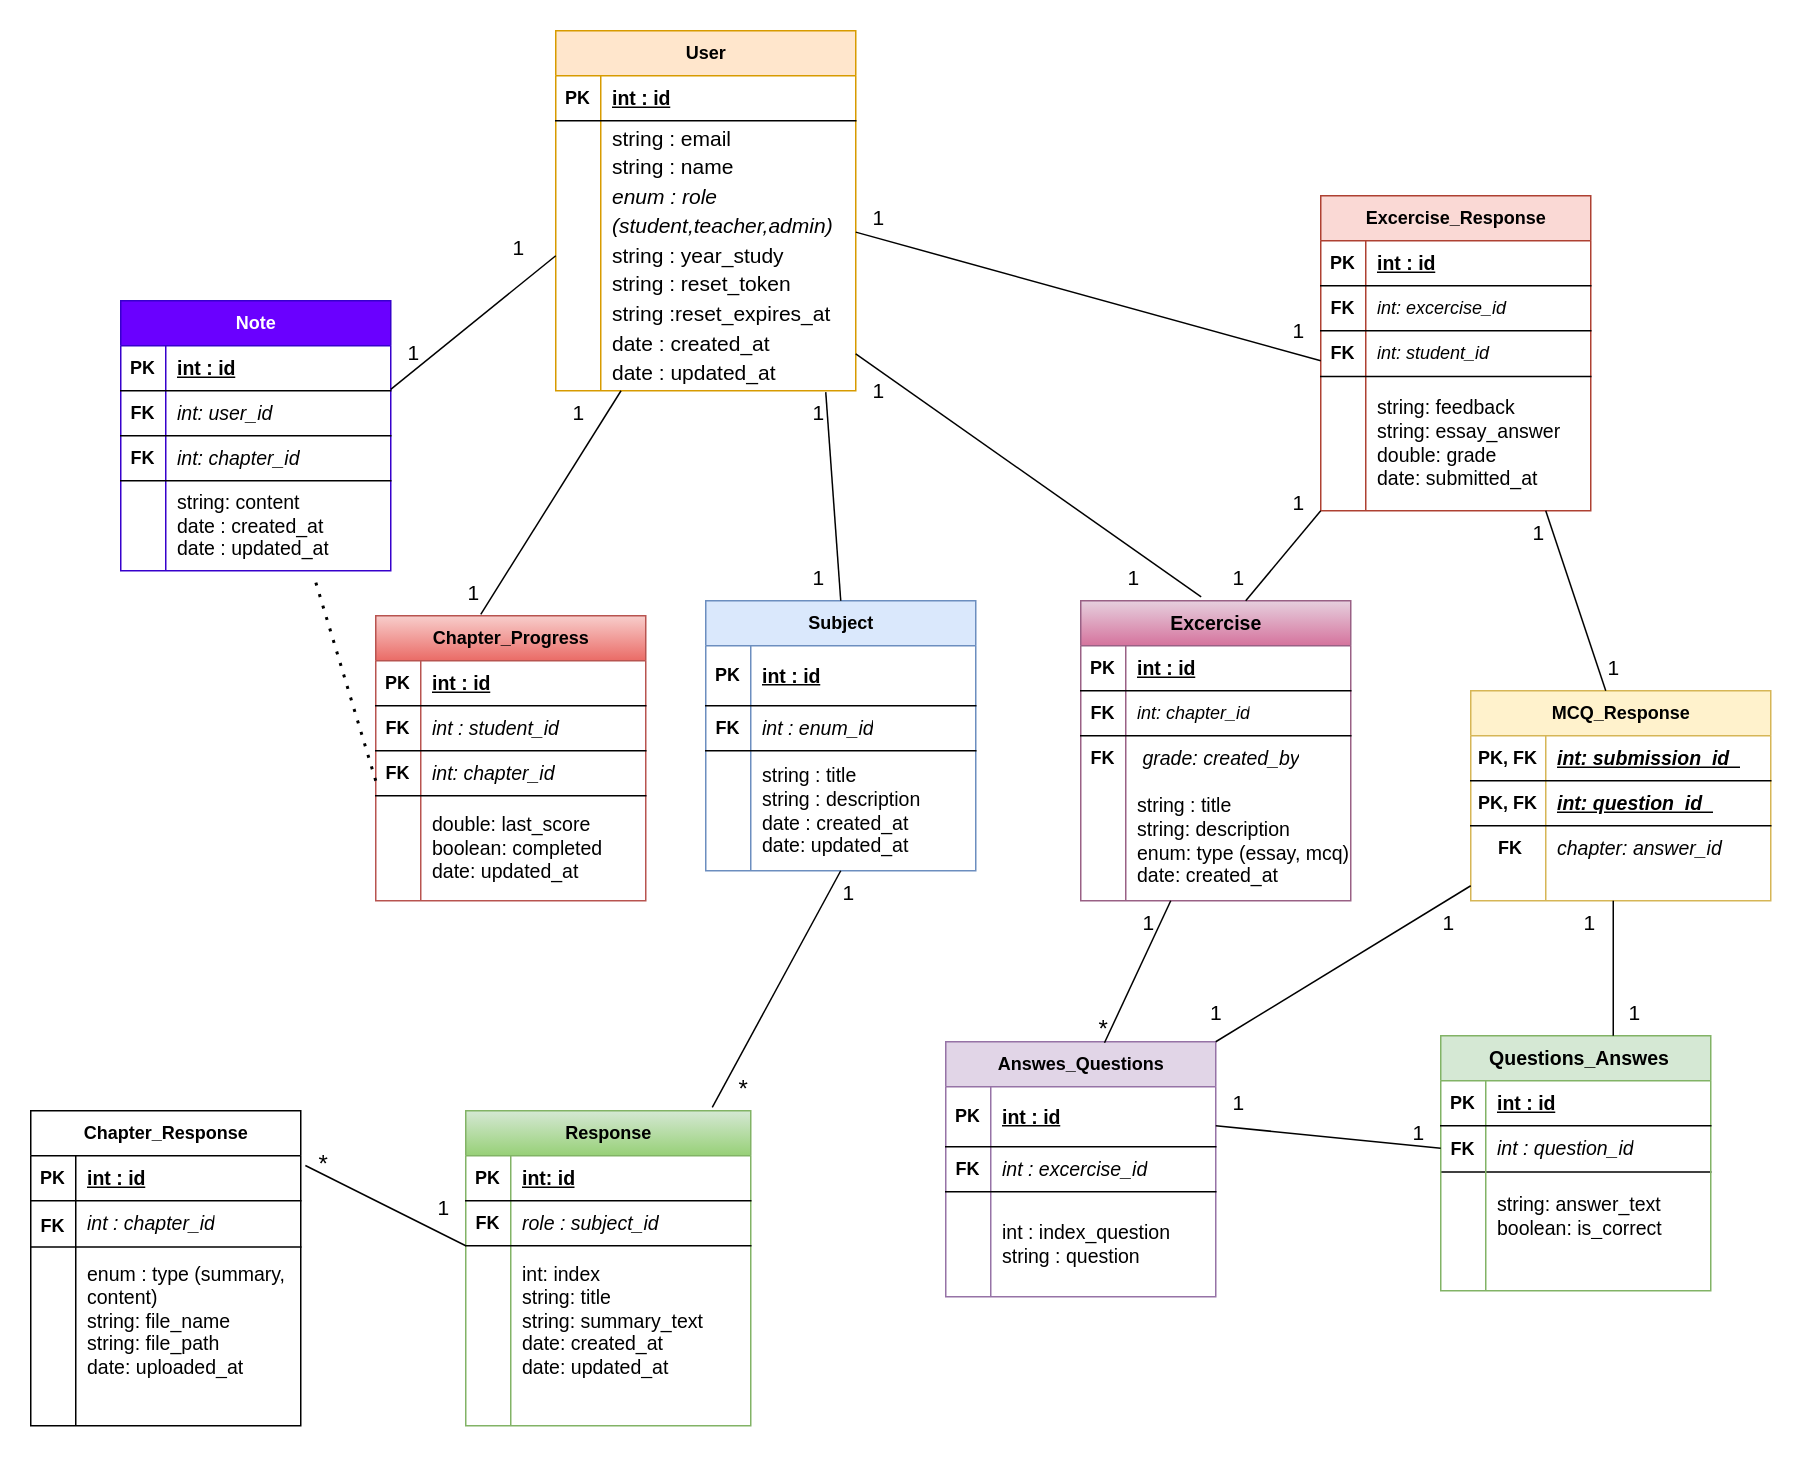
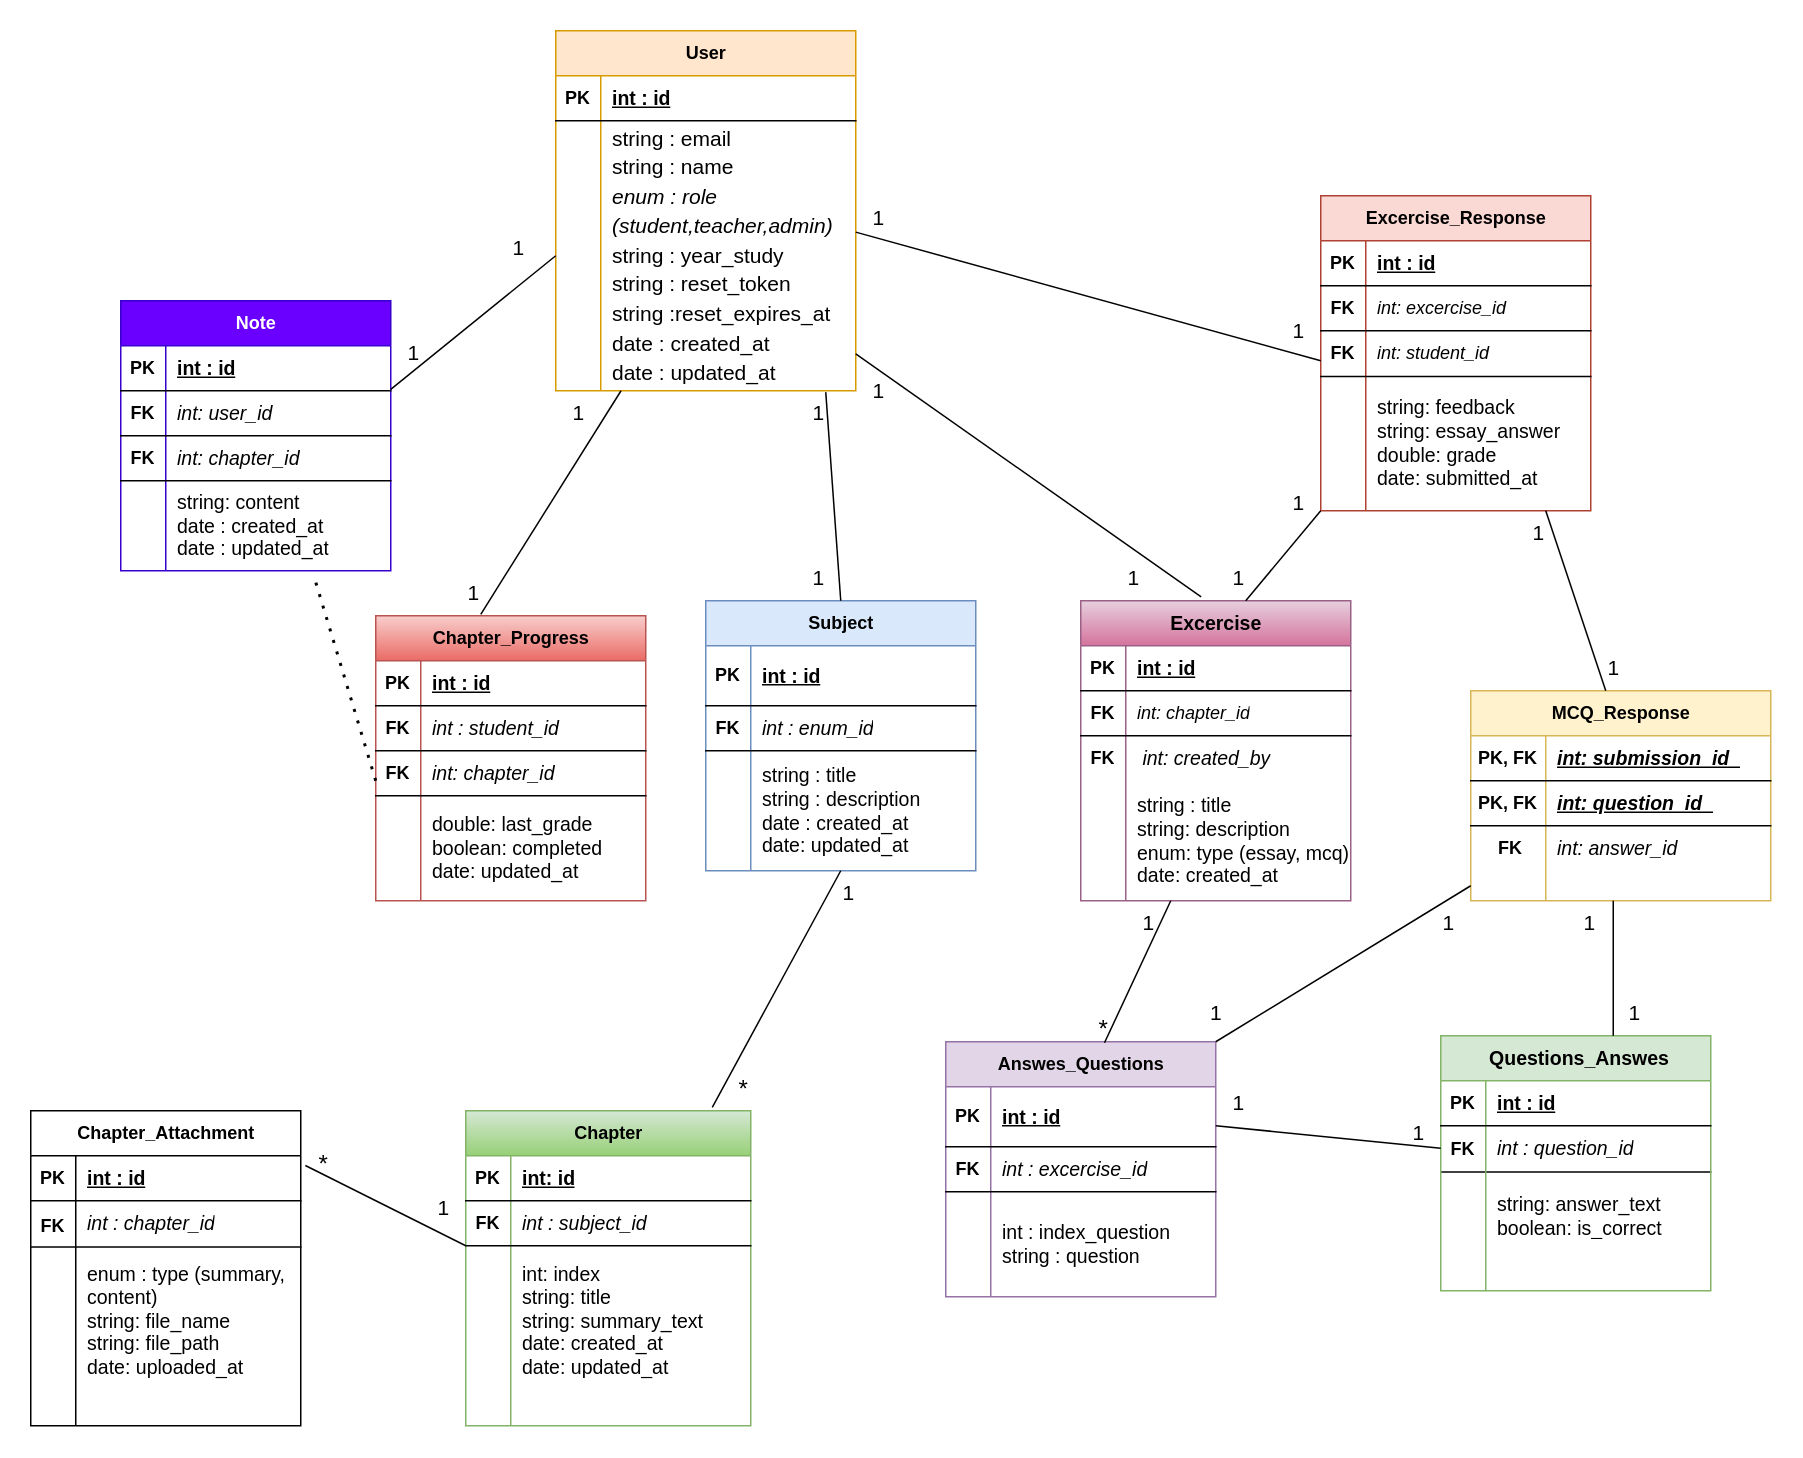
(1219, 758) -> (1206, 758)
(514, 848) -> (514, 848)
(1641, 848) -> (1619, 848)
(167, 1133) -> (167, 1133)
(609, 1133) -> (609, 1133)
(603, 1223) -> (597, 1223)
